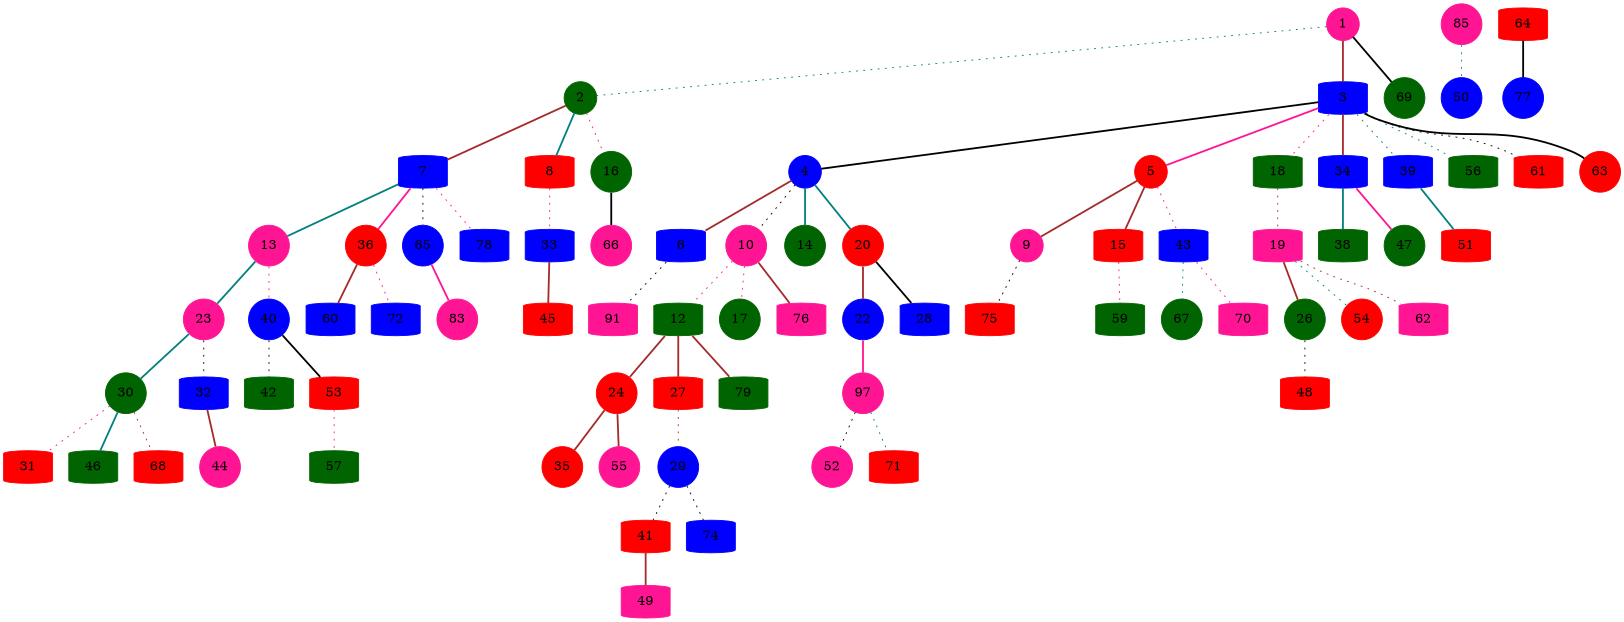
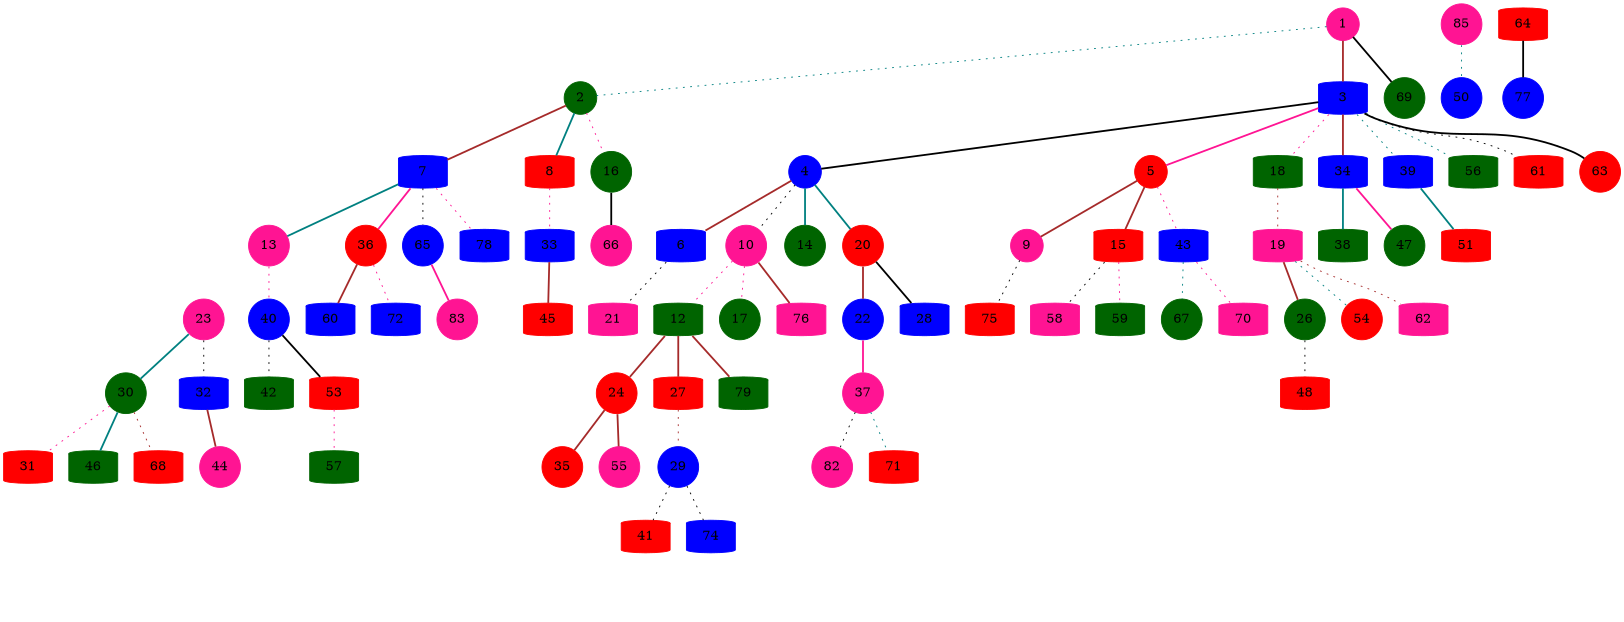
(236, 283) -> none
(613, 319) -> (613, 319)
none -> (1055, 319)
(863, 393) -> (863, 393)
(832, 467) -> (832, 467)
(646, 602) -> none
